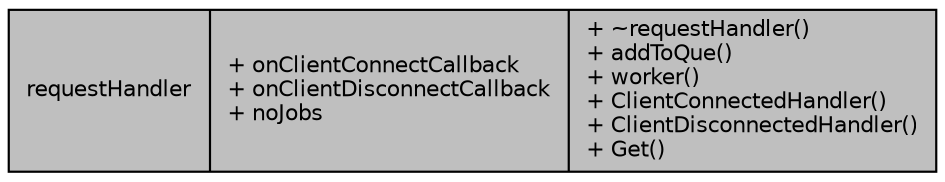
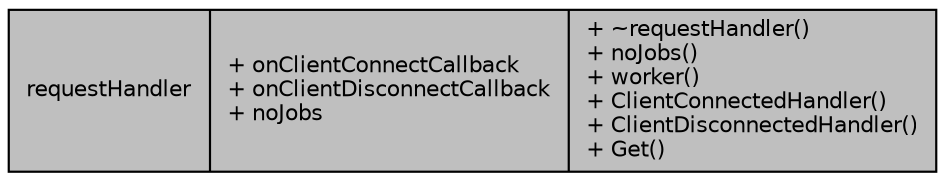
(660, 54) -> (643, 54)
